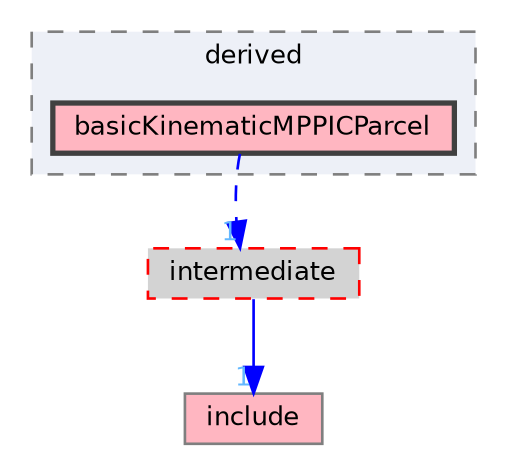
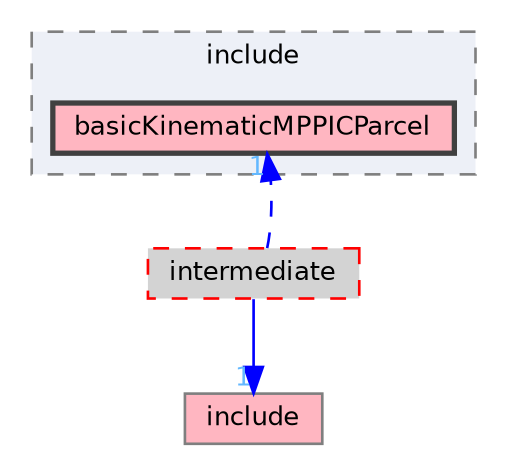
(254, 57) -> (254, 57)
(236, 191) -> (271, 214)
